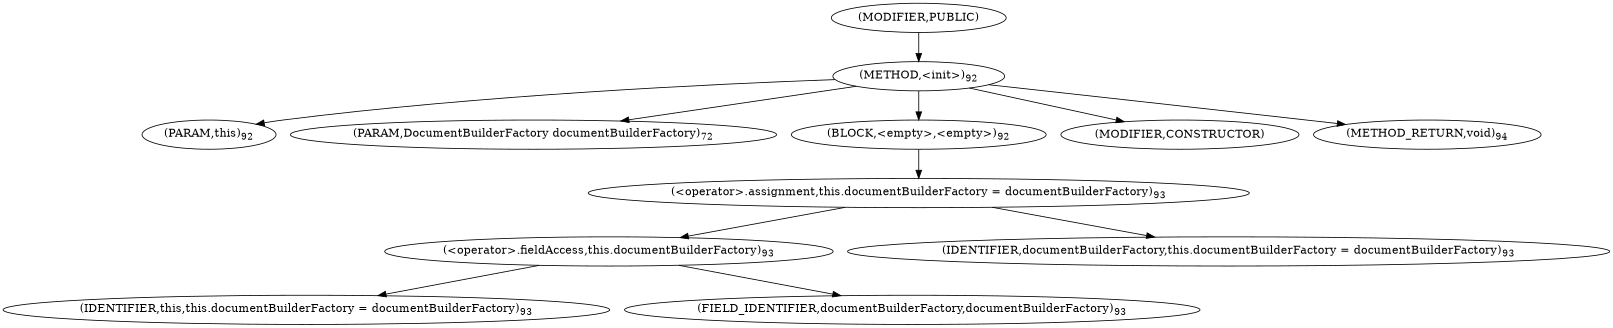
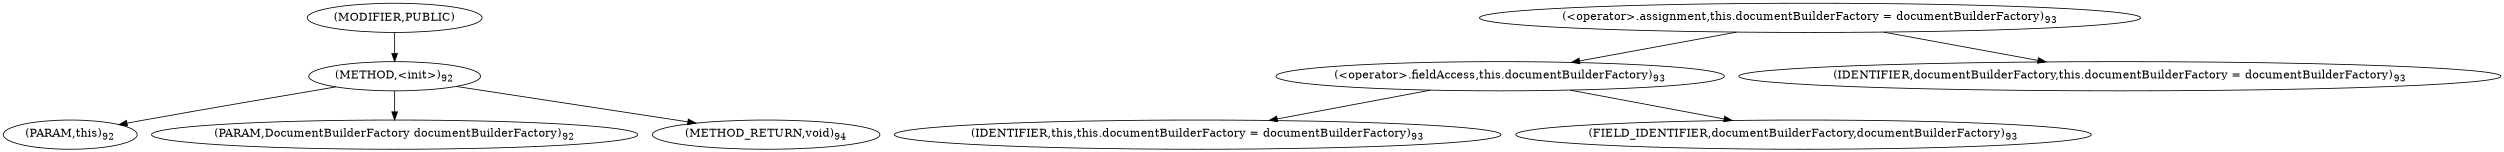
(707, 133) -> (569, 133)
(919, 135) -> none
(1180, 135) -> none
